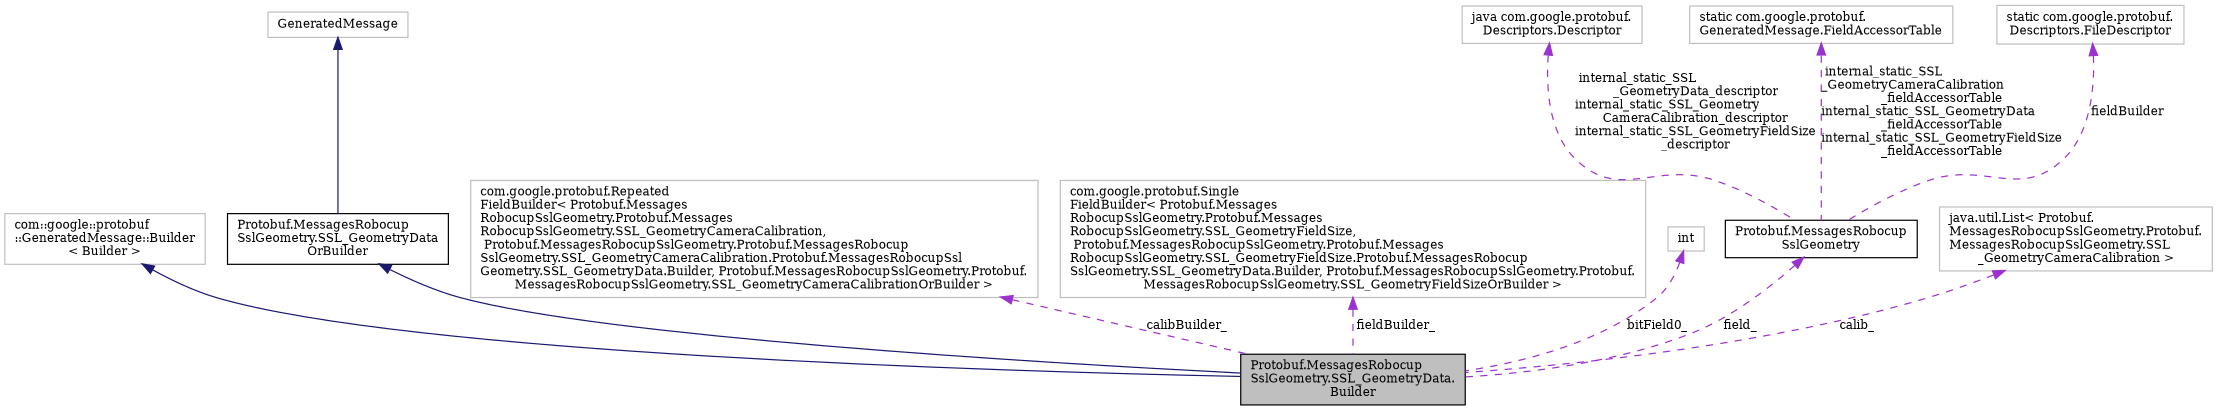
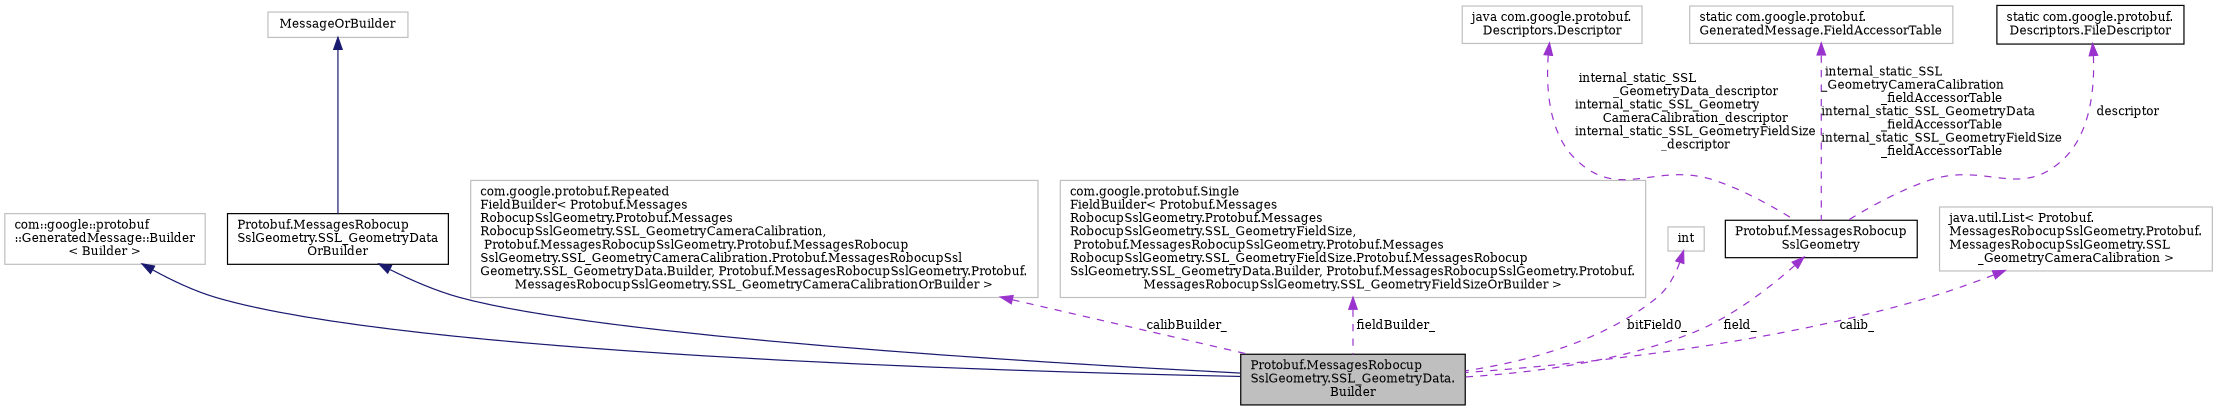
(338, 25) -> (338, 25)
(2090, 25) -> (2090, 25)
(2126, 112) -> (2126, 112)
